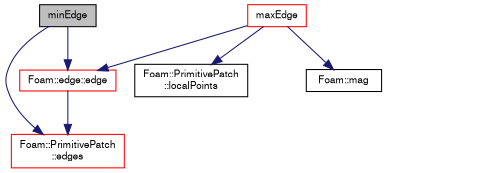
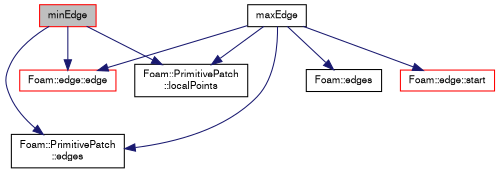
(68, 16) -> (68, 16)
(277, 16) -> (277, 16)
none -> (120, 43)
(344, 81) -> (344, 81)
none -> (447, 81)
(68, 107) -> (234, 115)
(68, 151) -> (68, 151)
